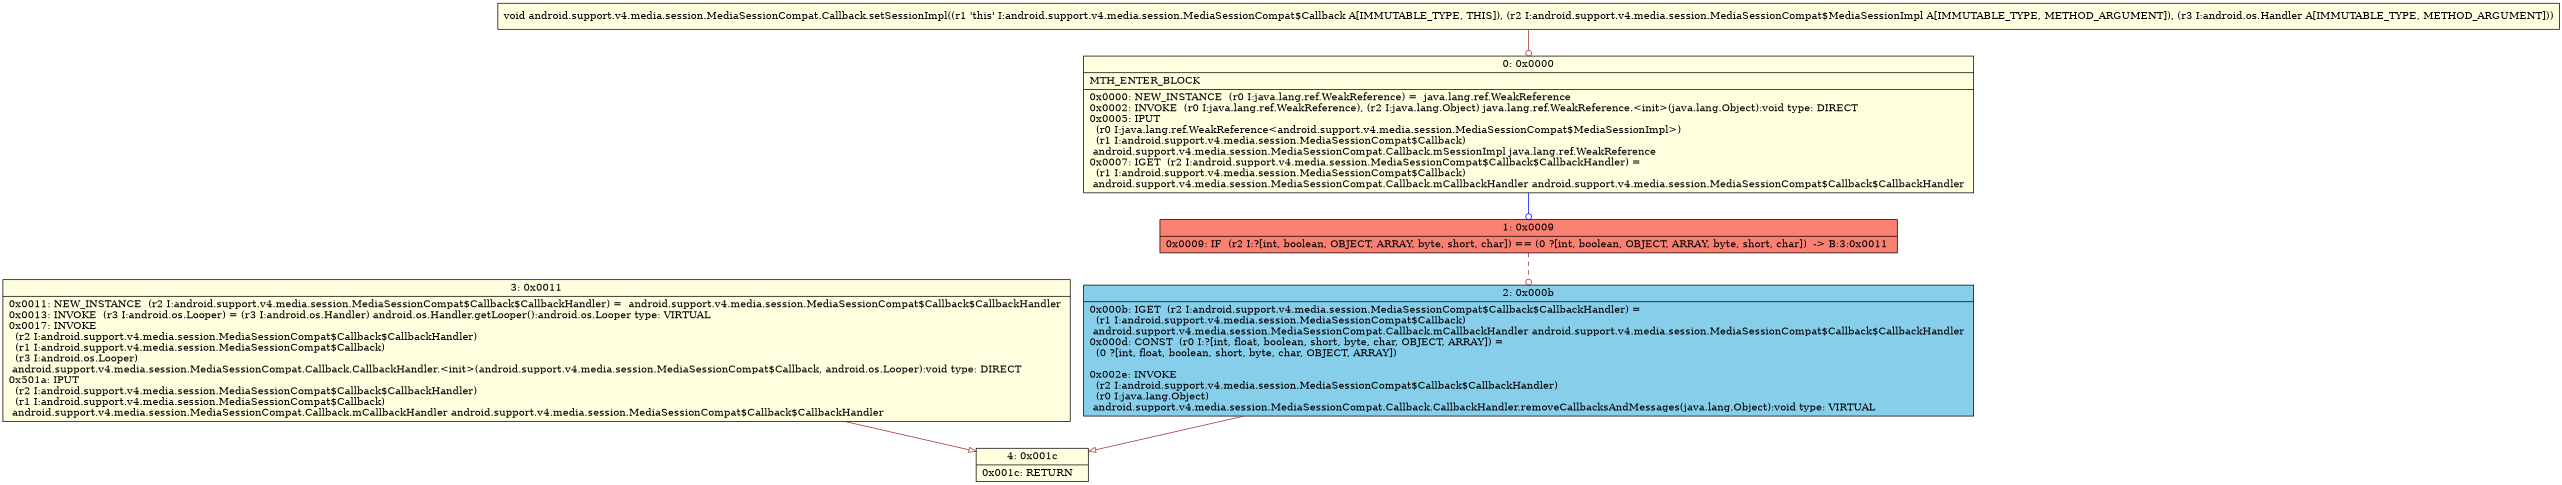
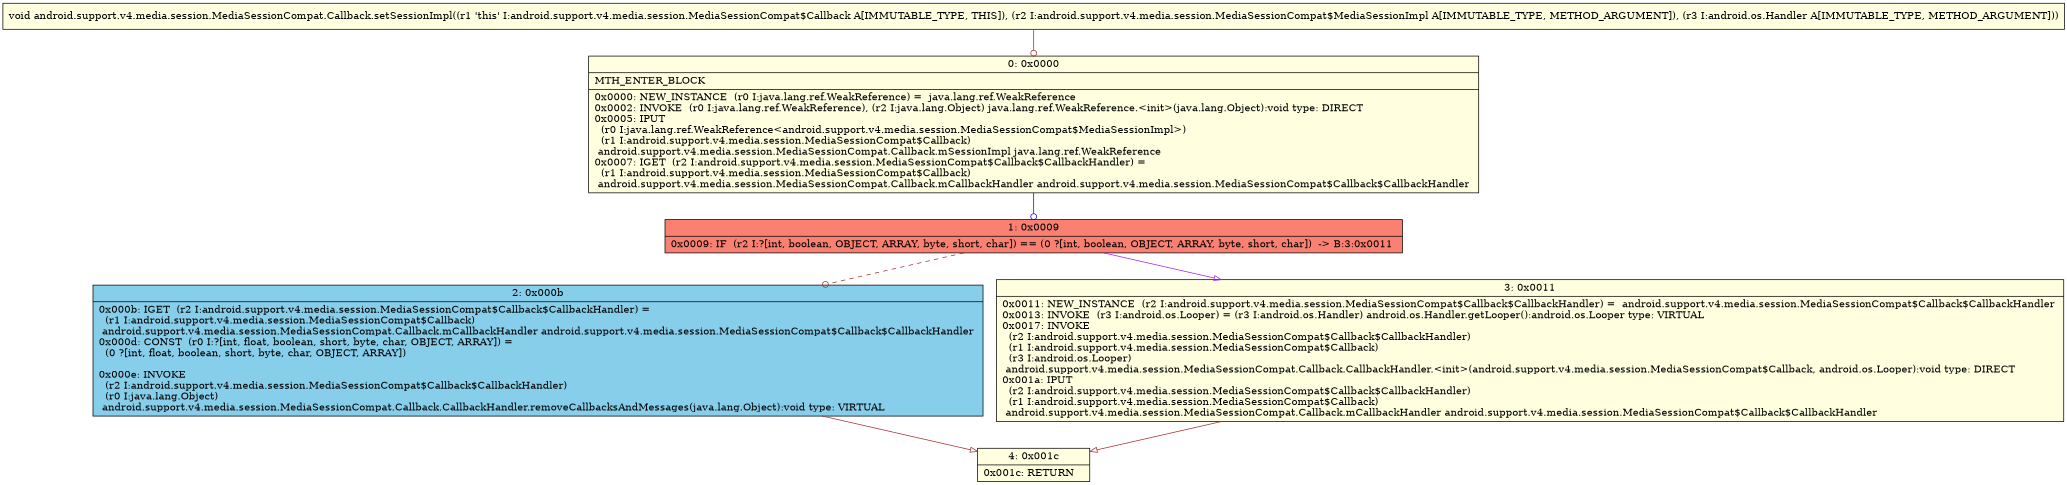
none -> (1159, 265)
(1136, 375) -> (146, 375)
(47, 380) -> (1041, 380)
